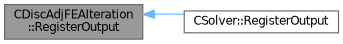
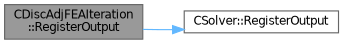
(169, 14) -> (158, 30)
